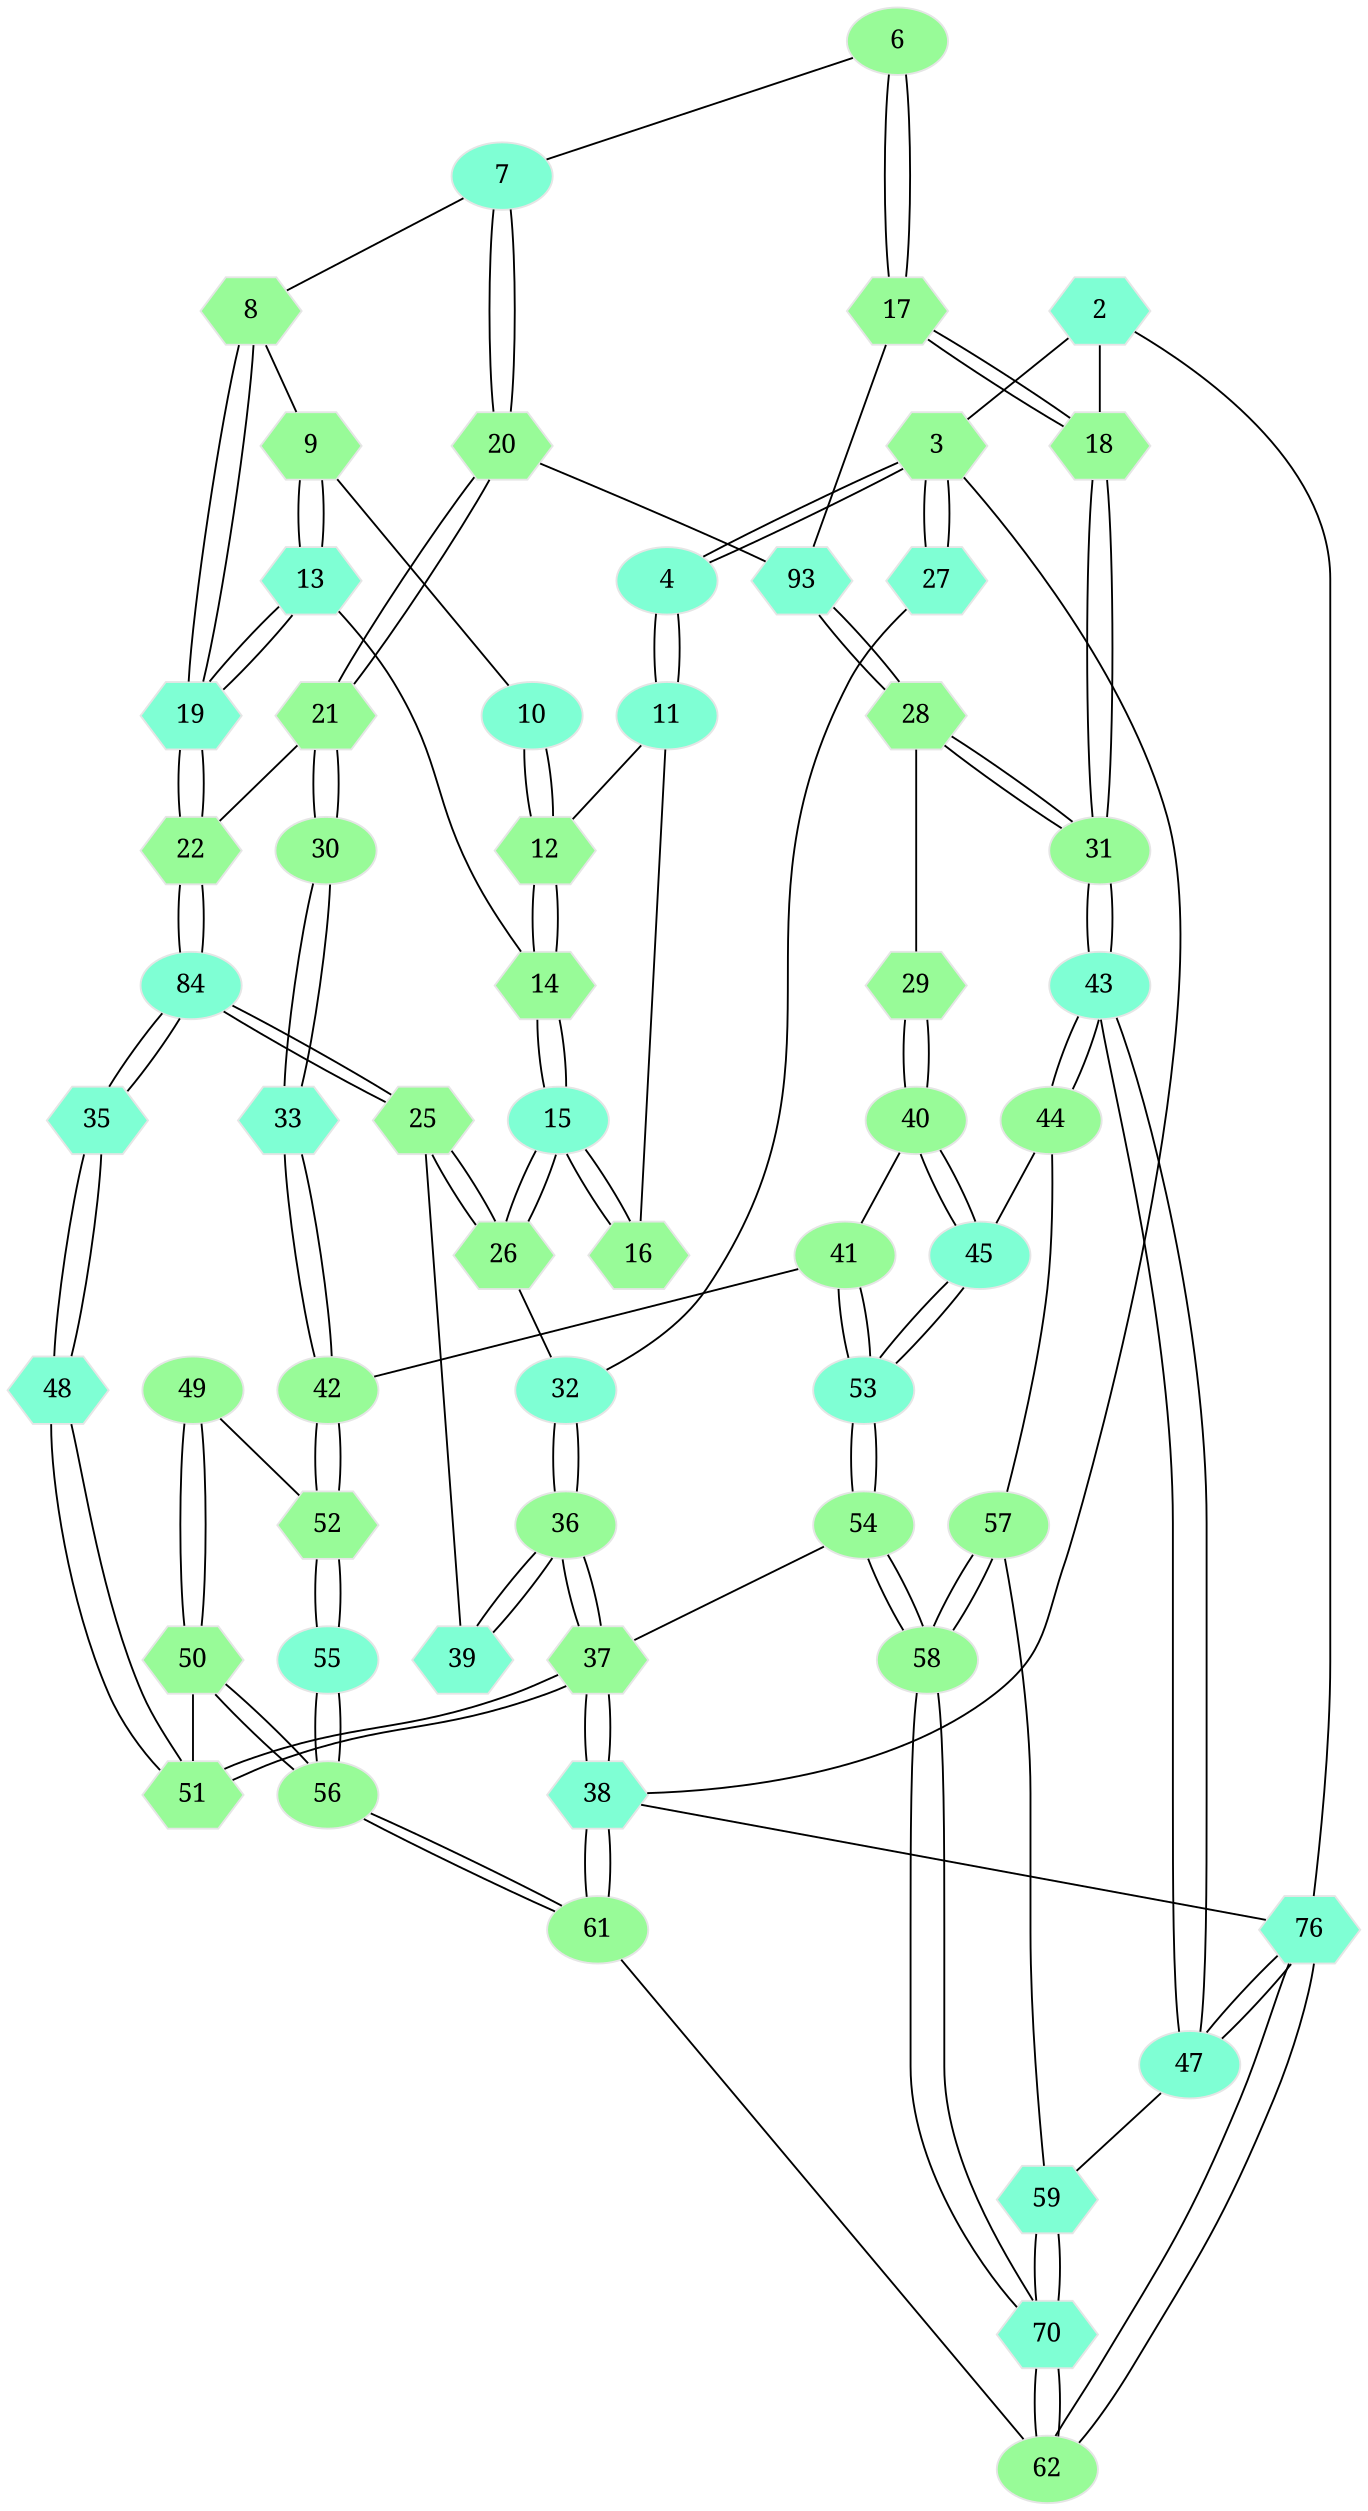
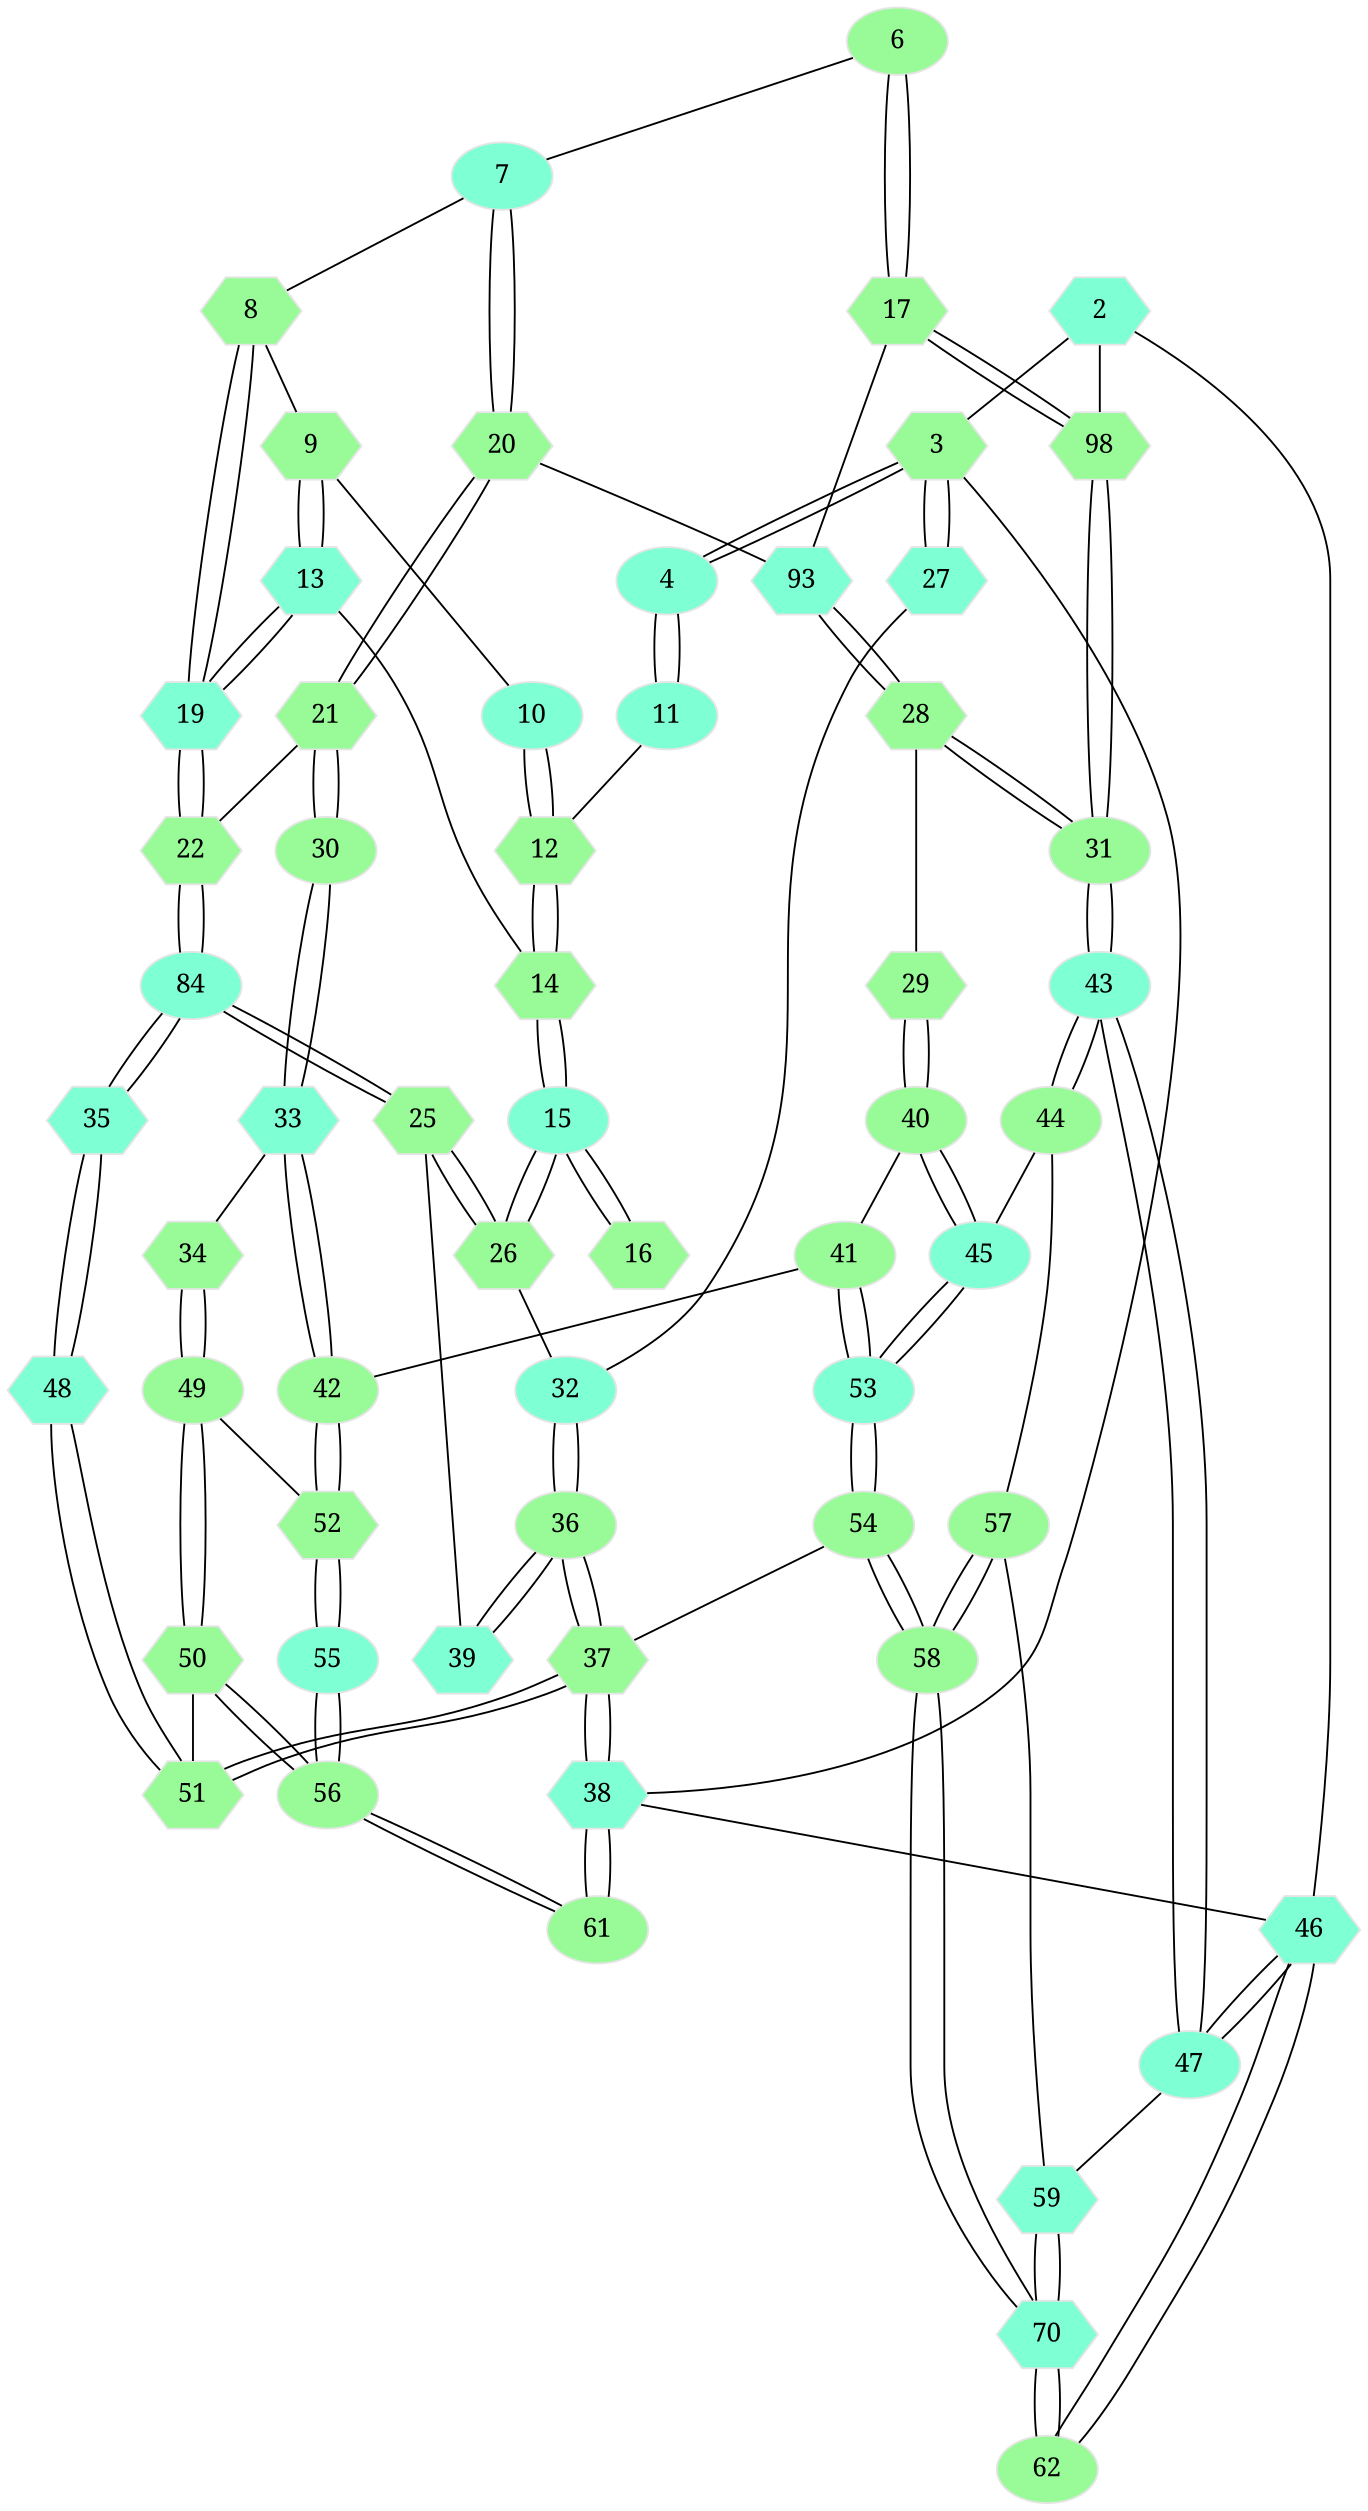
(1100, 446) -> (1100, 446)
(653, 985) -> none
none -> (193, 1255)
(1310, 1930) -> (1310, 1930)
(822, 2199) -> none
